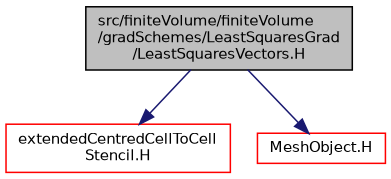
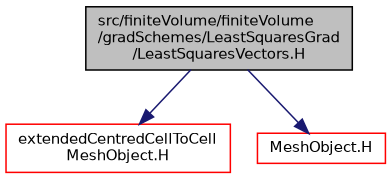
(118, 148) -> (118, 148)
